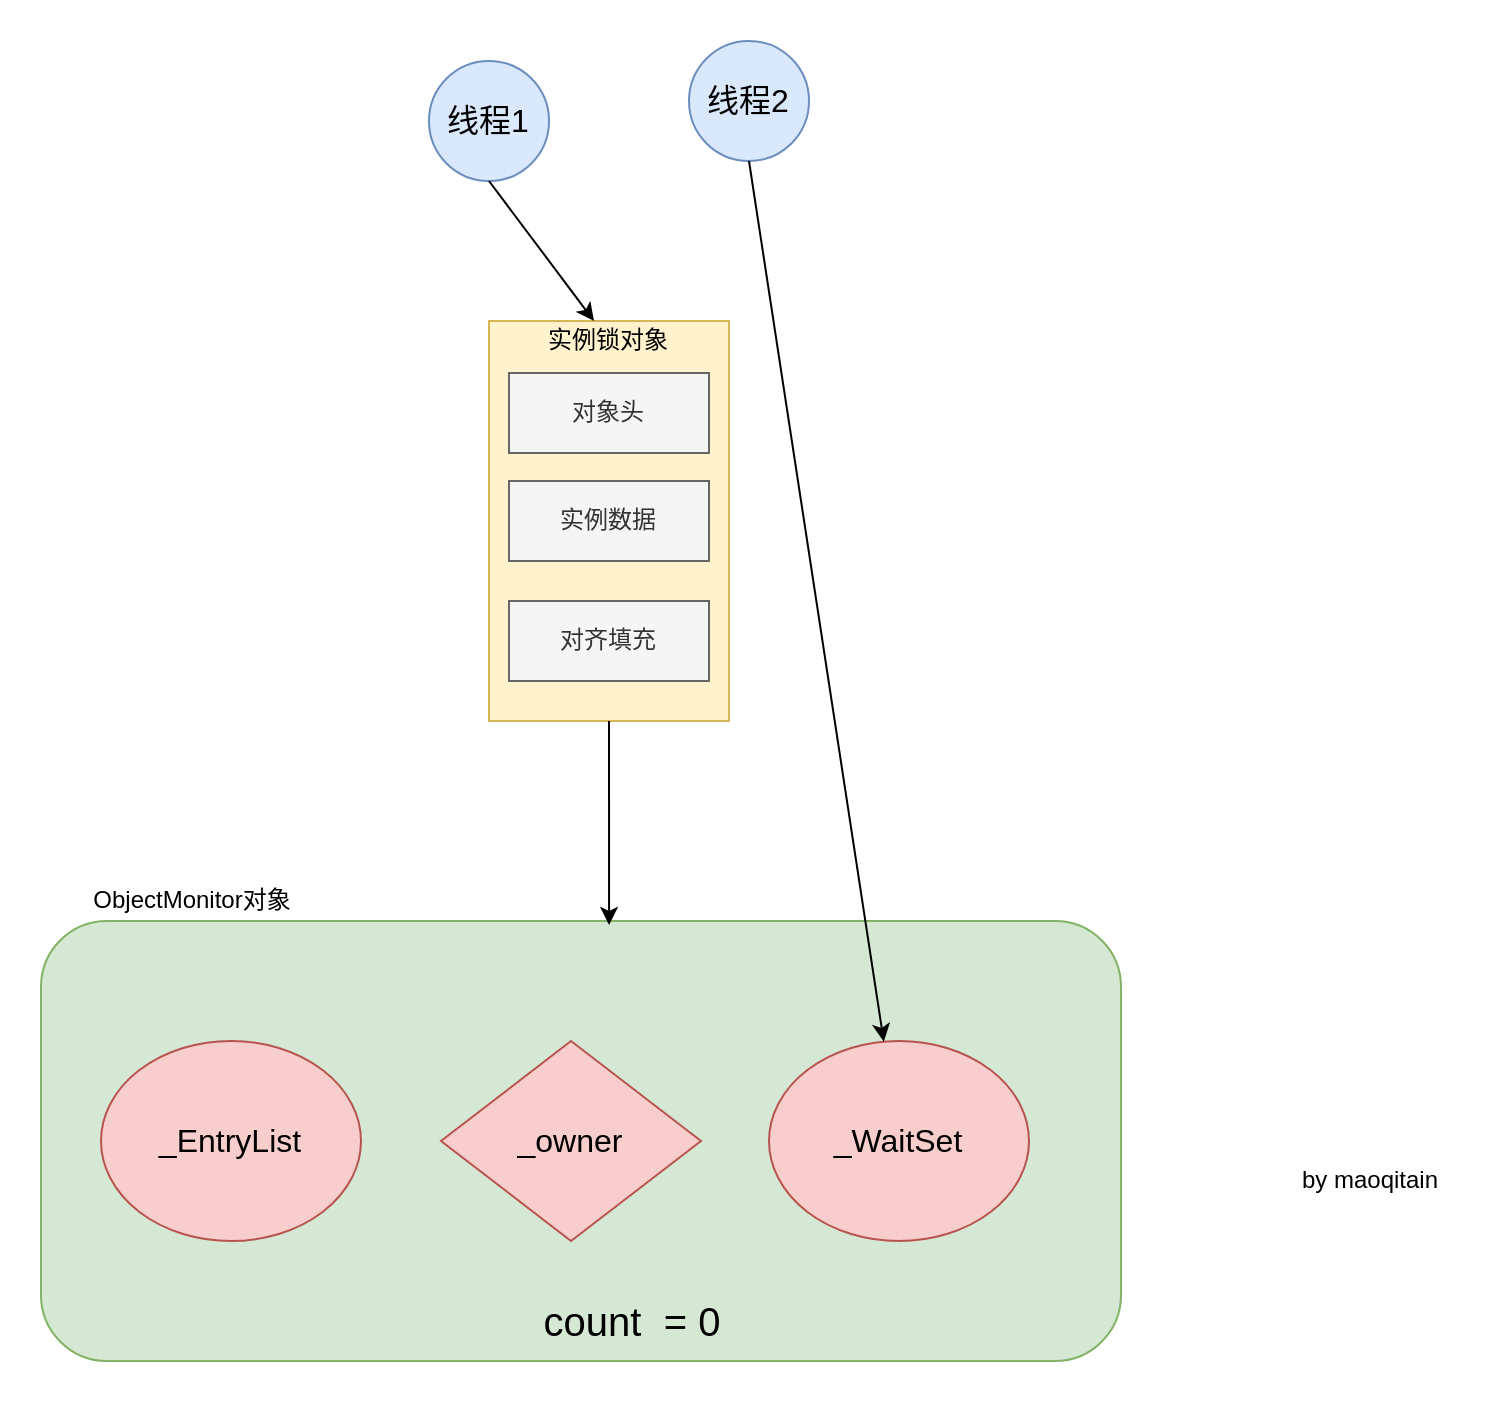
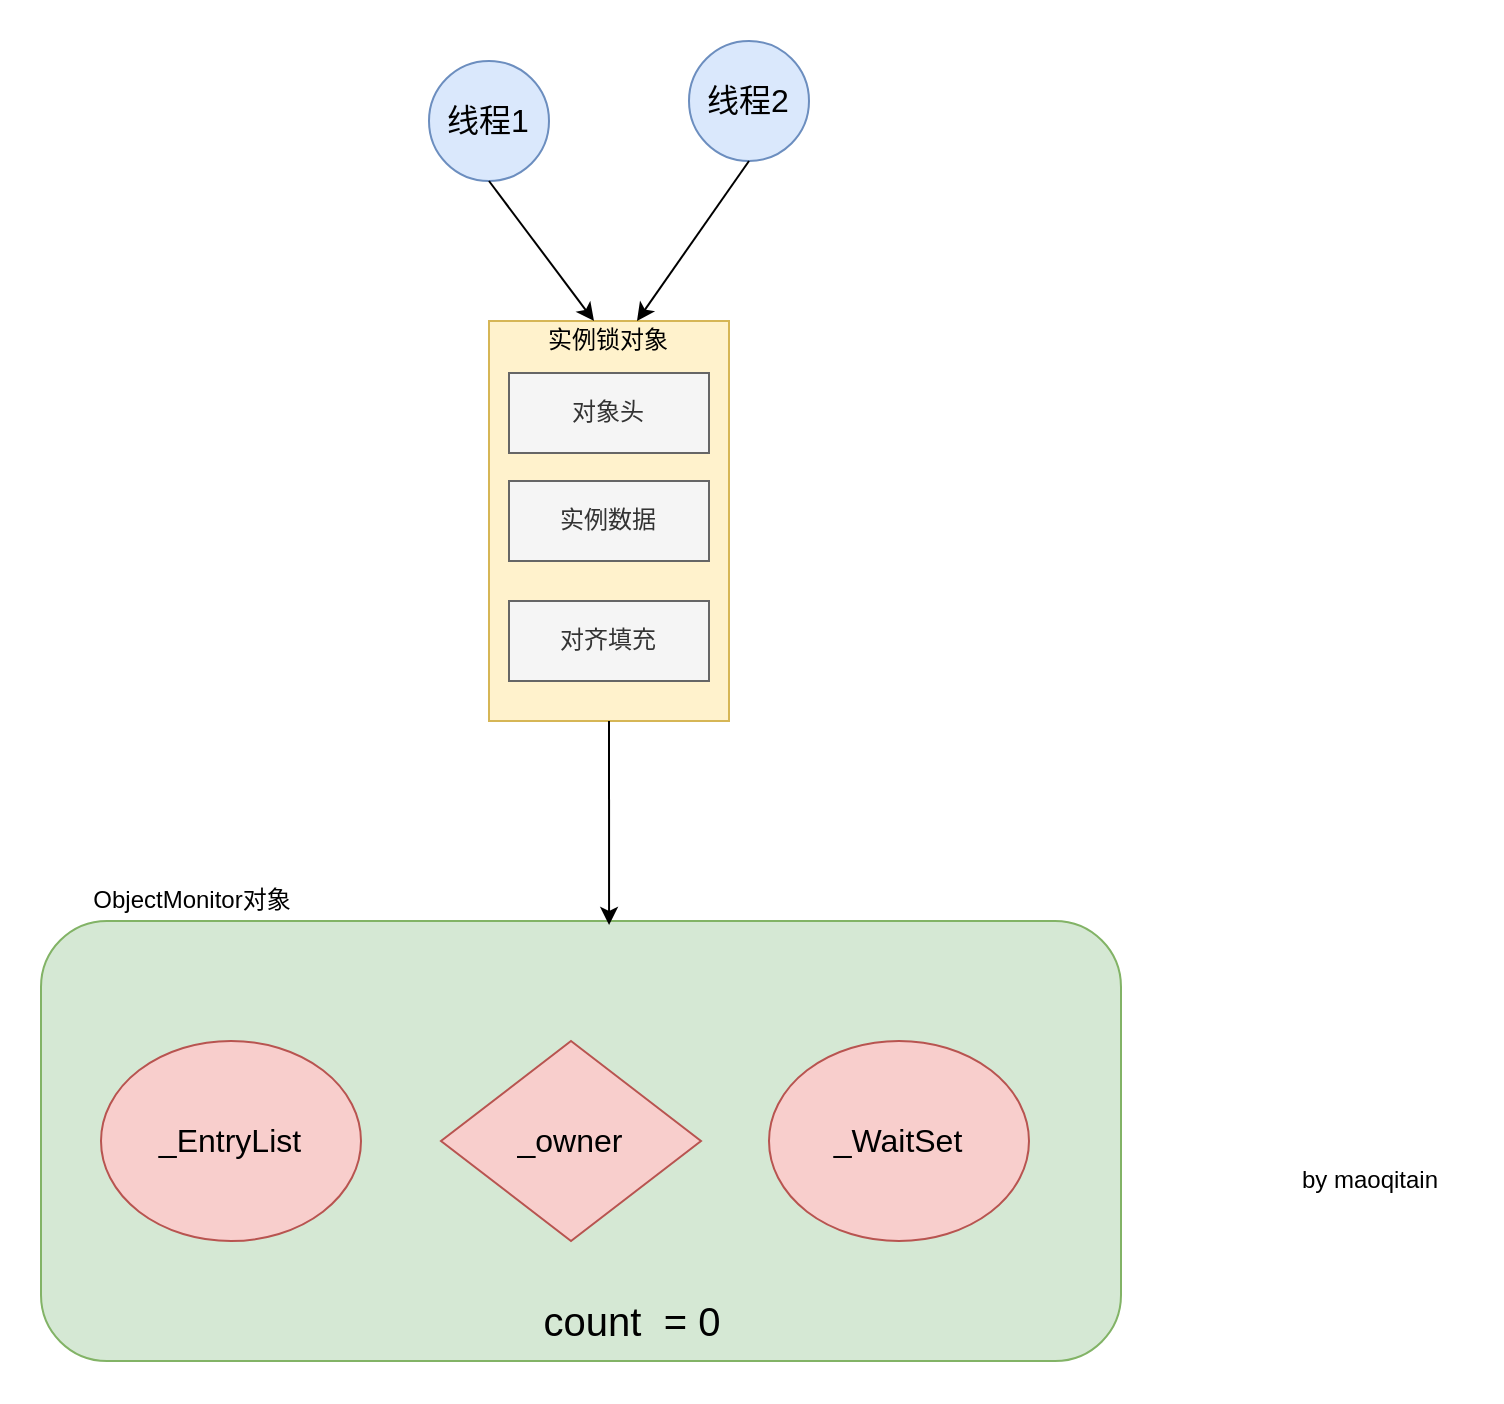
(815, 595) -> (697, 236)
